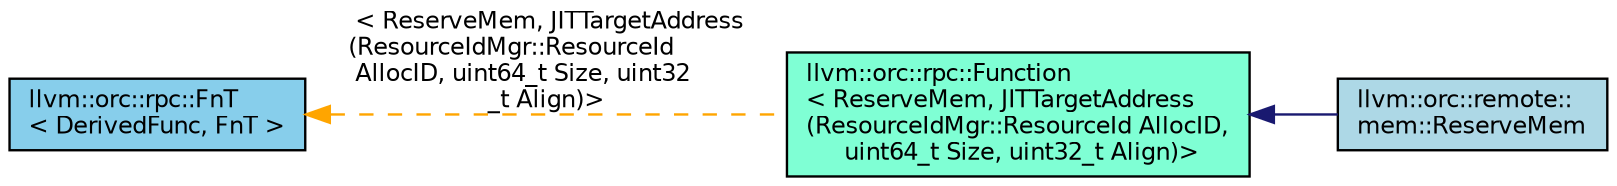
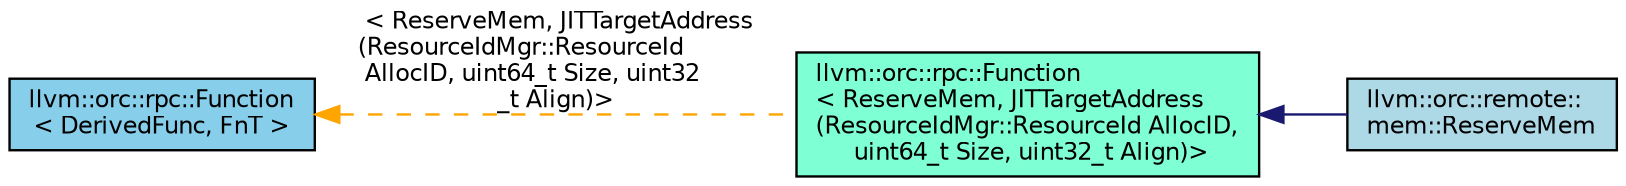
(157, 114) -> (162, 114)
